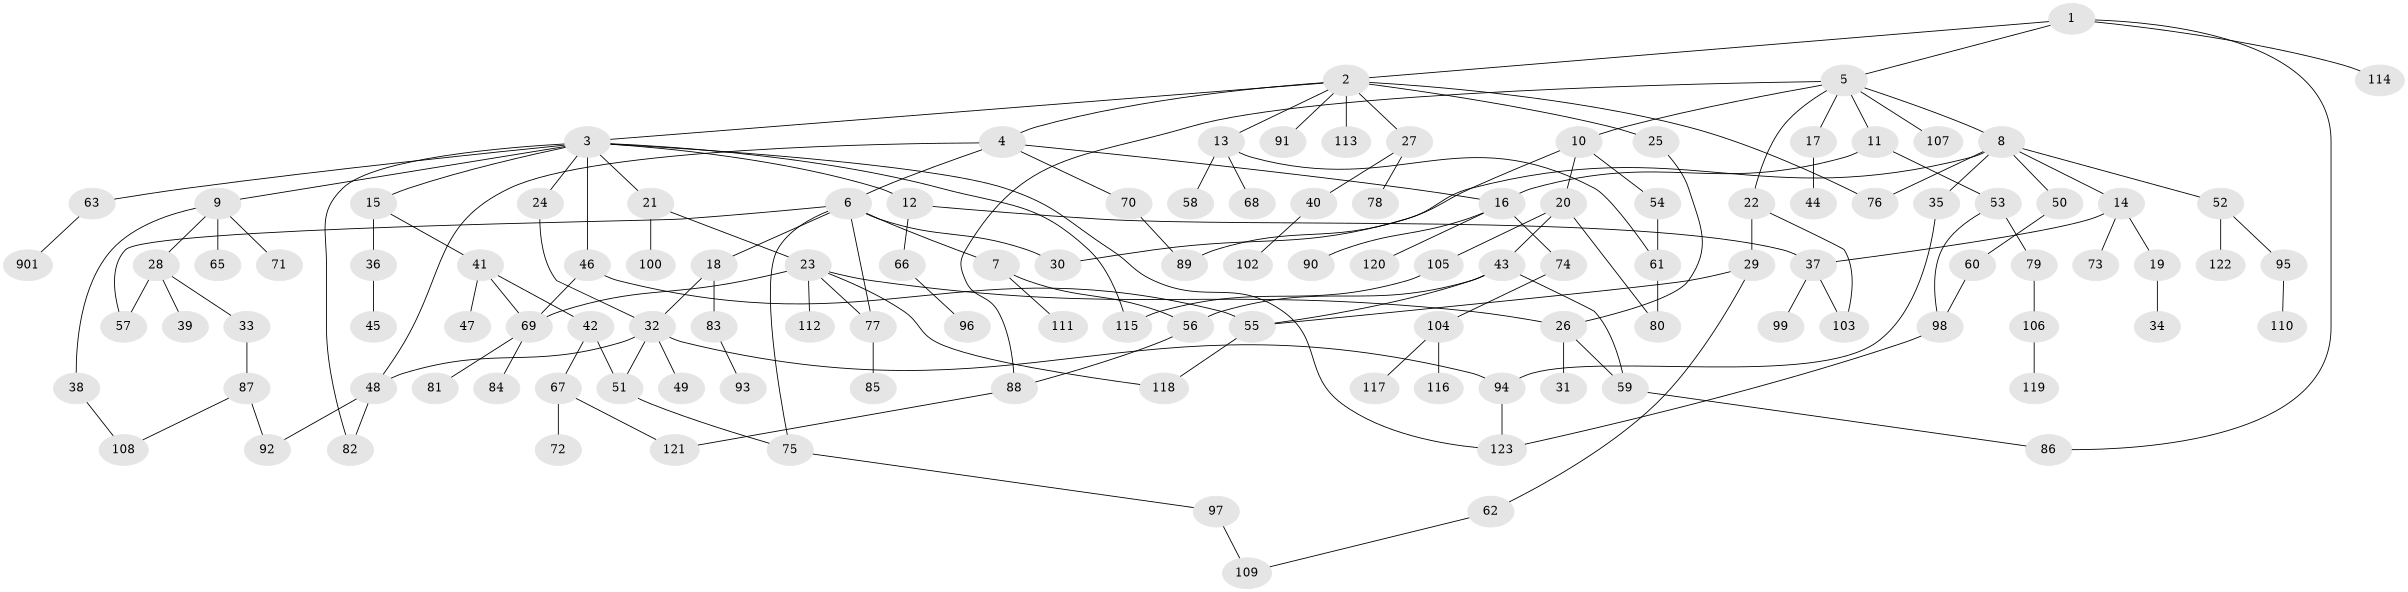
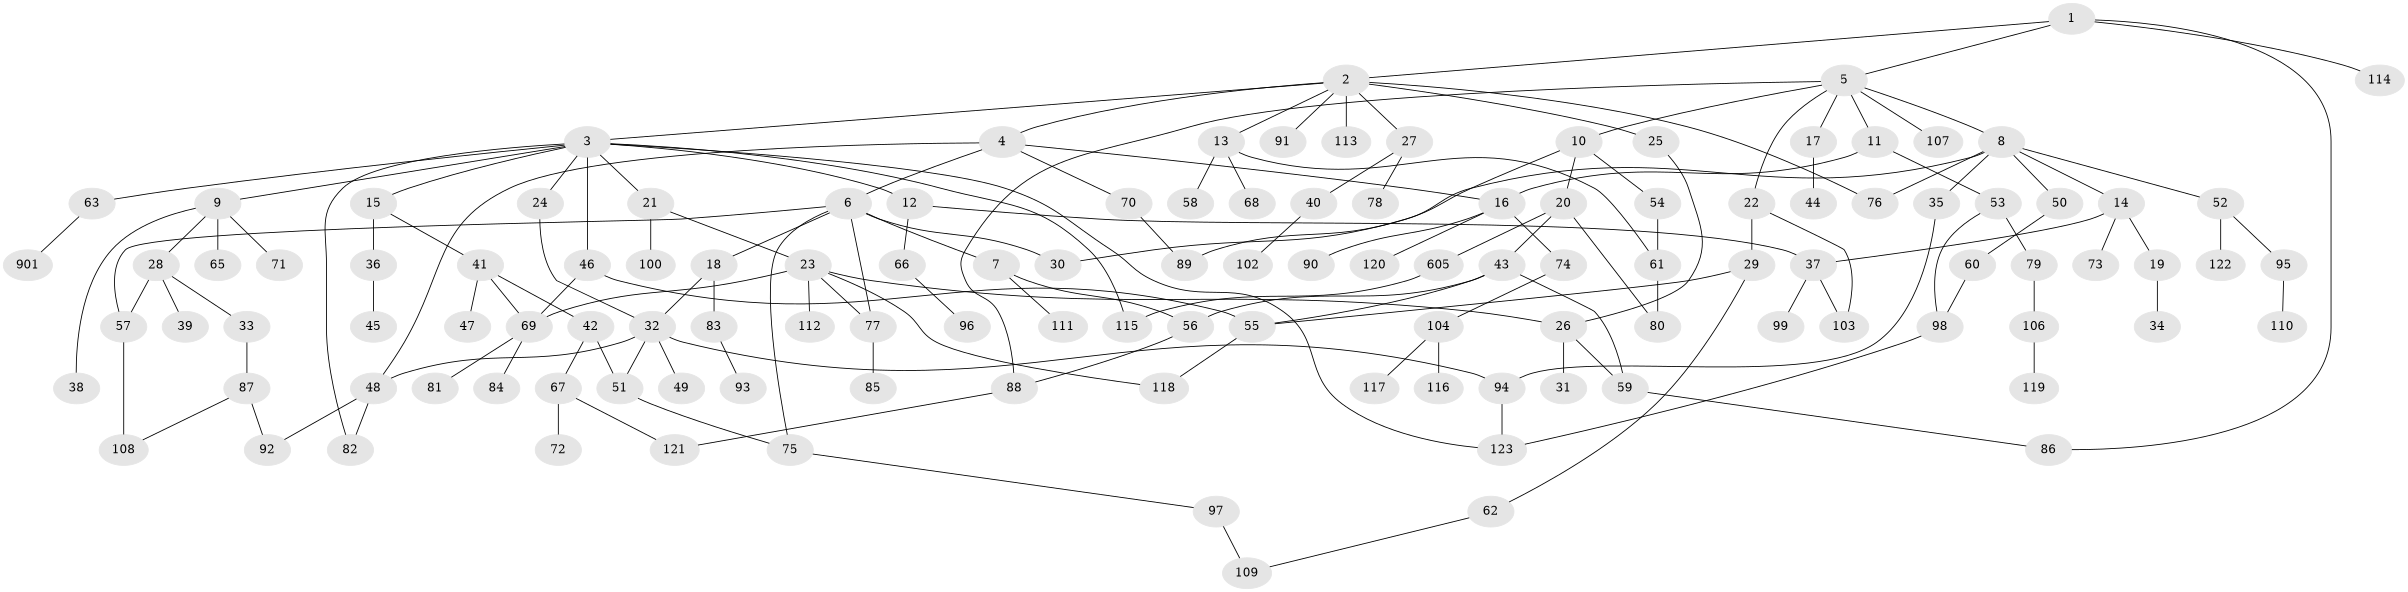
(1439, 265) -> (1439, 265)
(100, 419) -> (124, 388)
